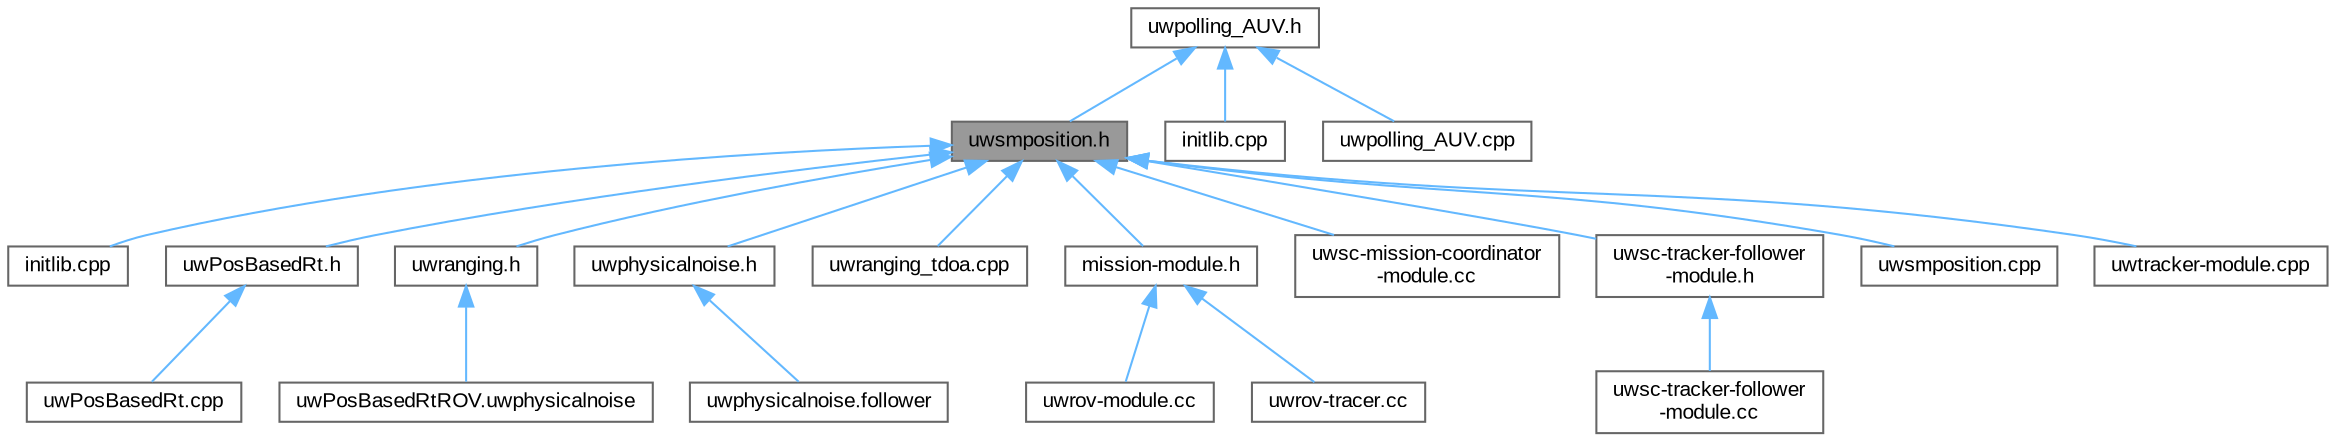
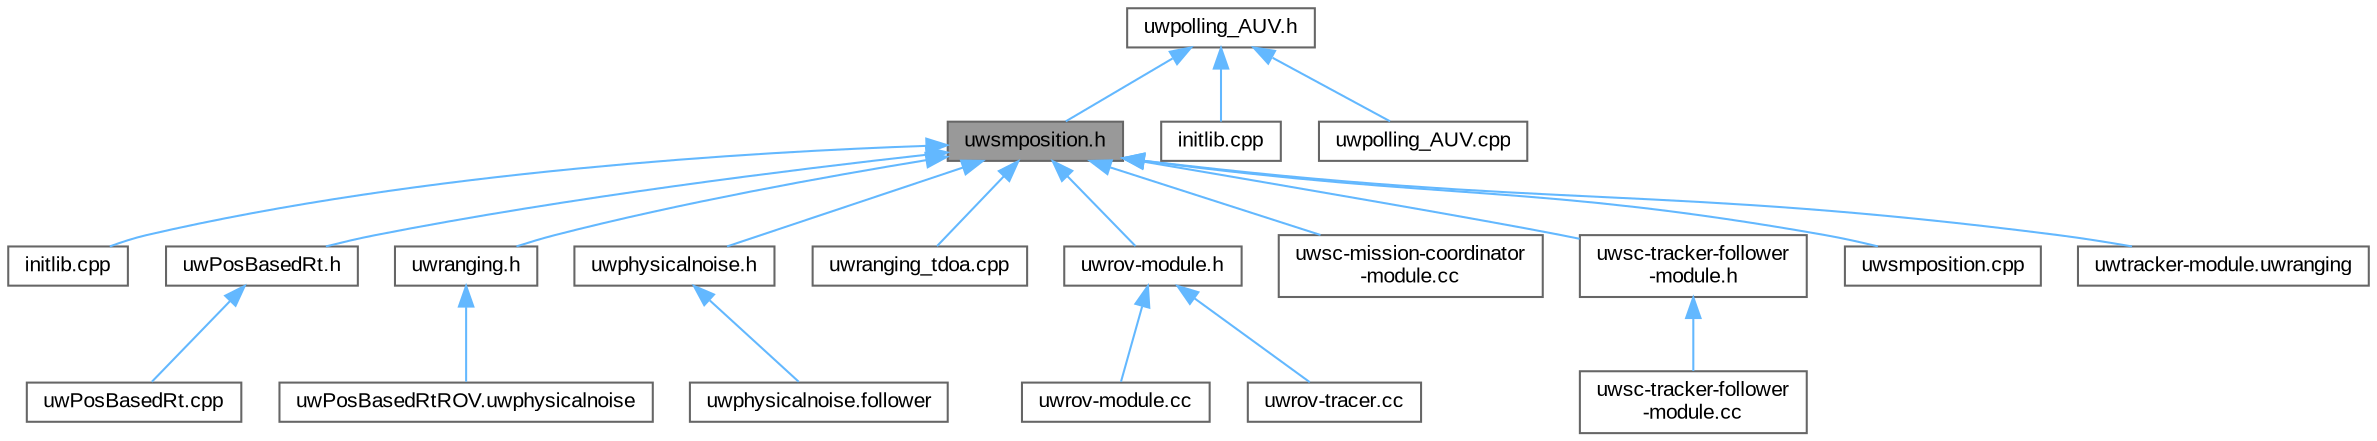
(1161, 266) -> (1153, 266)
(2211, 266) -> (2223, 266)
